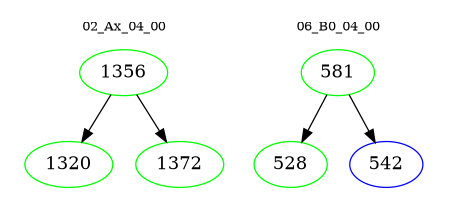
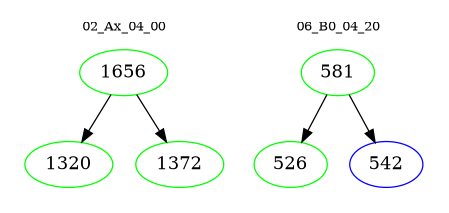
(339, 27) -> (339, 27)
(124, 73) -> (124, 73)
(291, 164) -> (291, 164)
